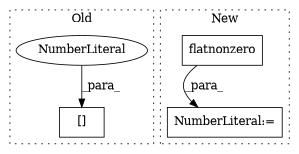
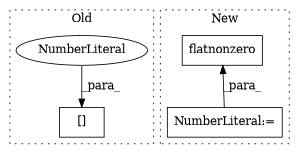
(184, 82) -> (224, 91)
